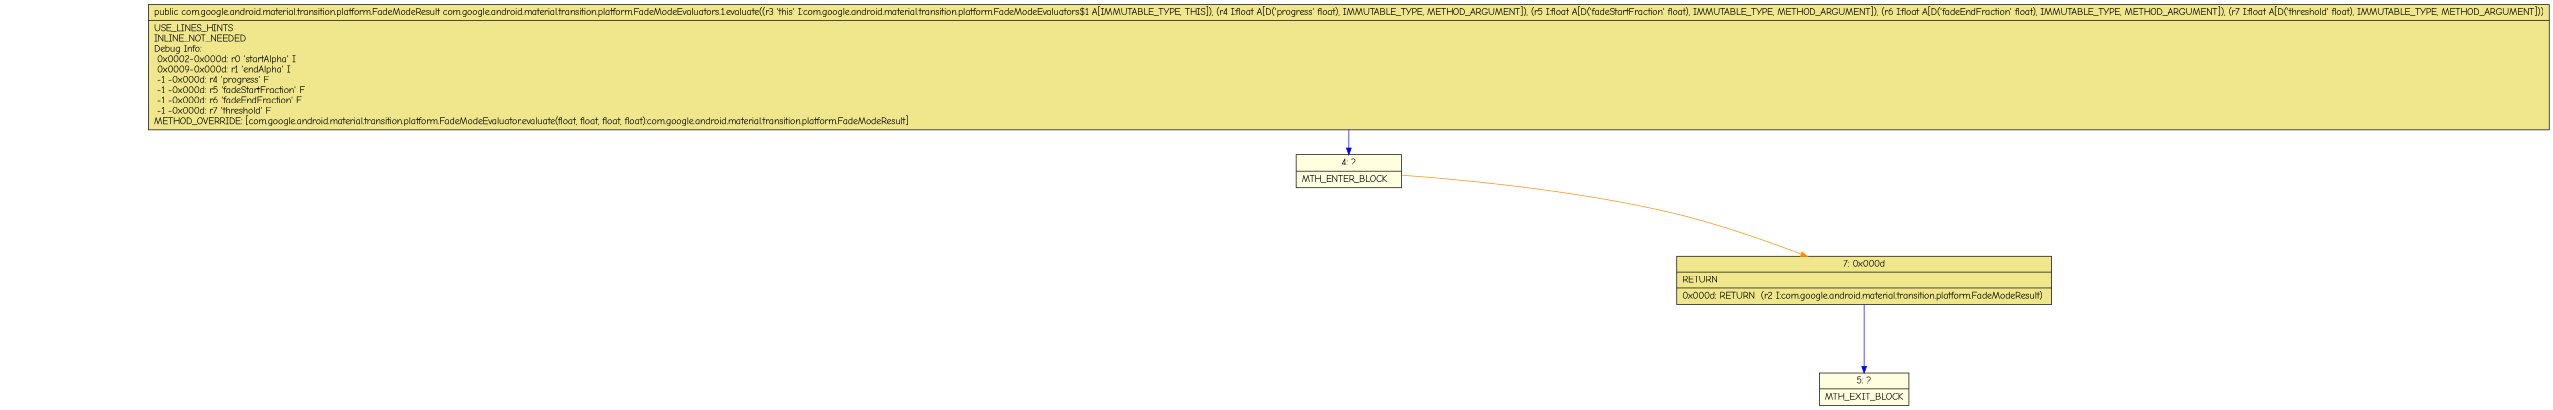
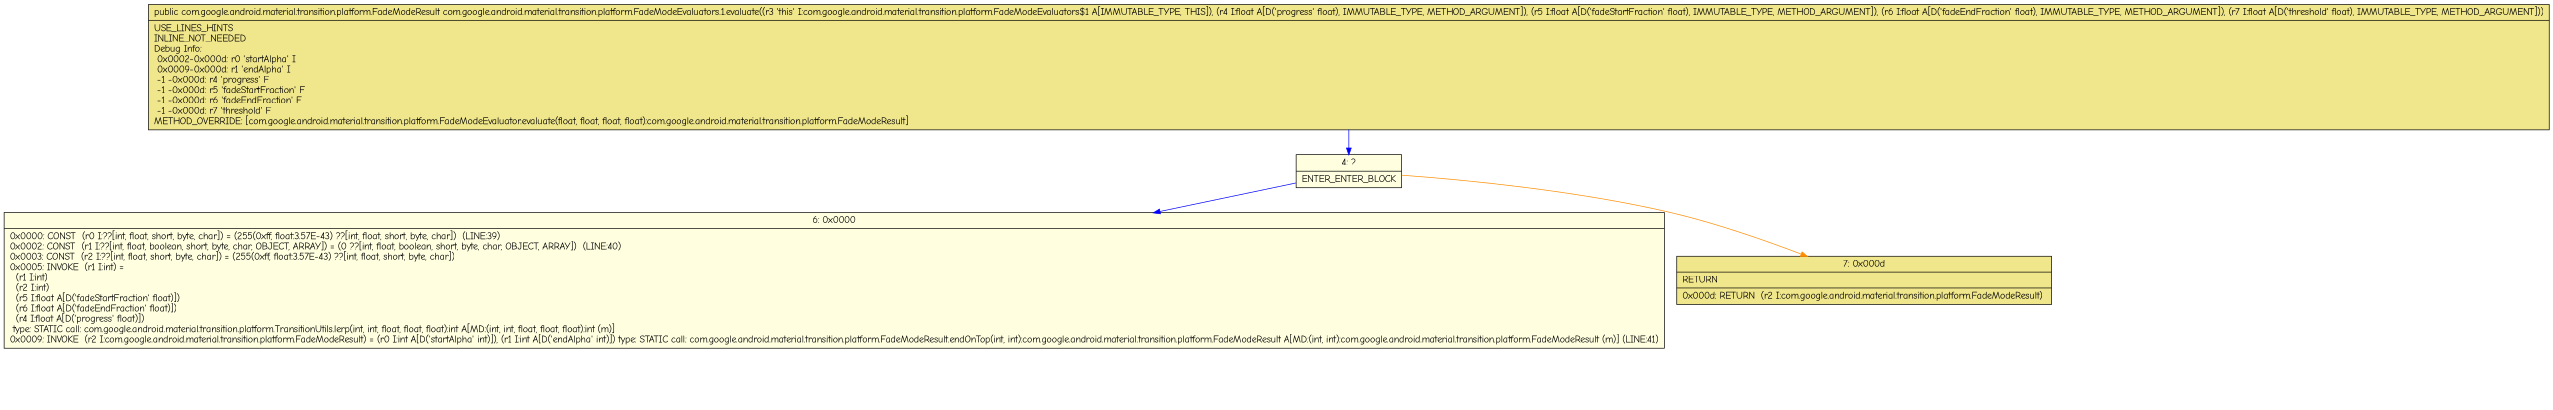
(1344, 179) -> (1349, 179)
none -> (834, 280)
(1864, 389) -> none
